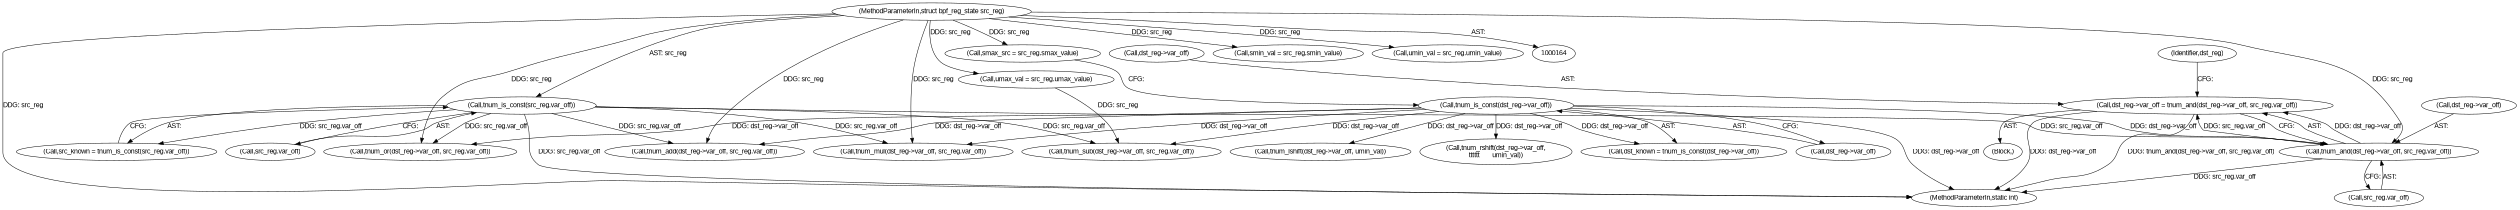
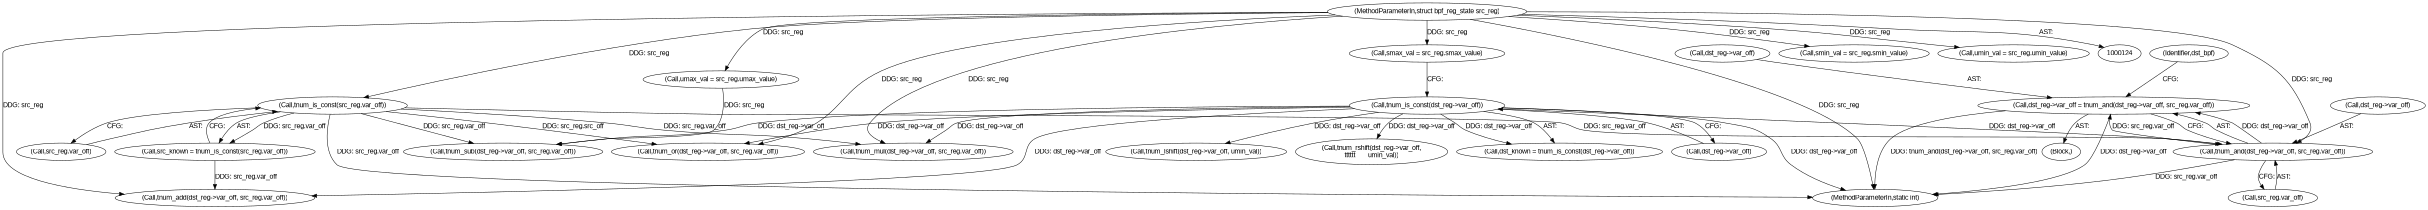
(668, 53) -> (649, 53)
(1023, 53) -> (1427, 53)
(1554, 53) -> (2120, 53)
(2197, 53) -> (2189, 53)
(496, 127) -> (573, 127)
(610, 128) -> (215, 172)
